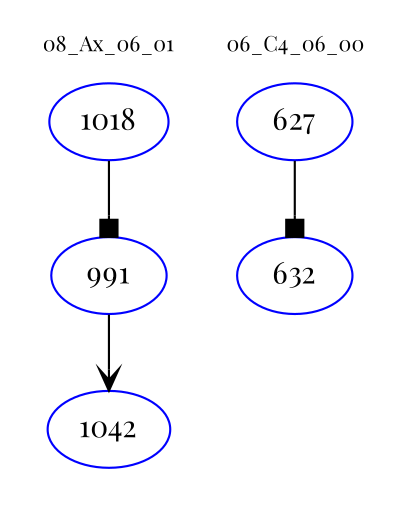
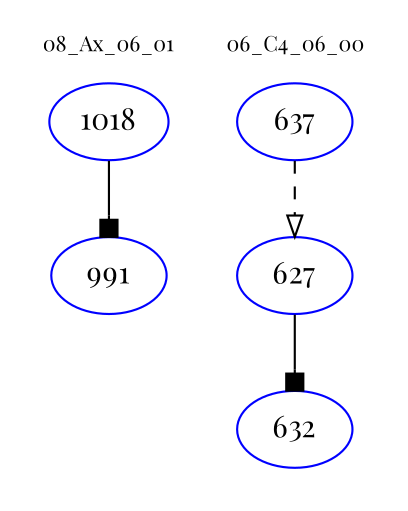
none -> (295, 122)
(109, 429) -> none
